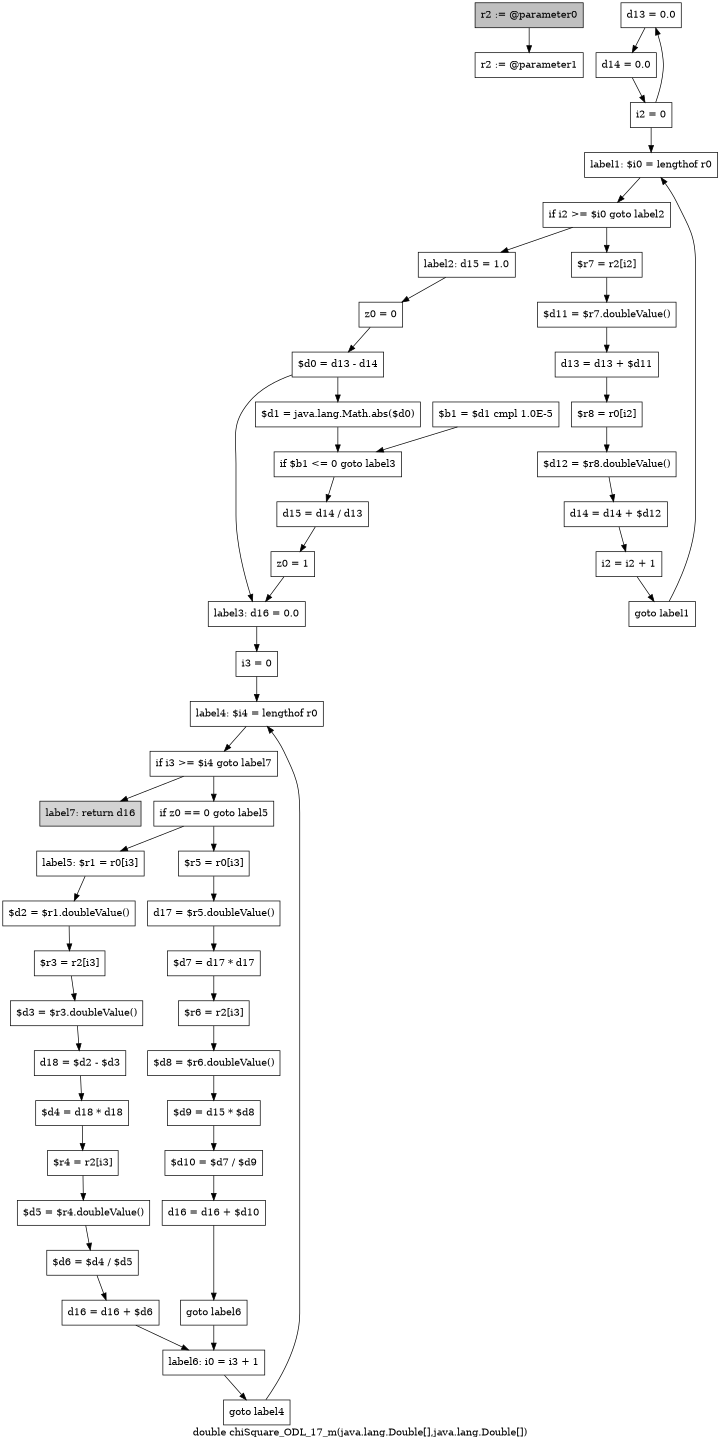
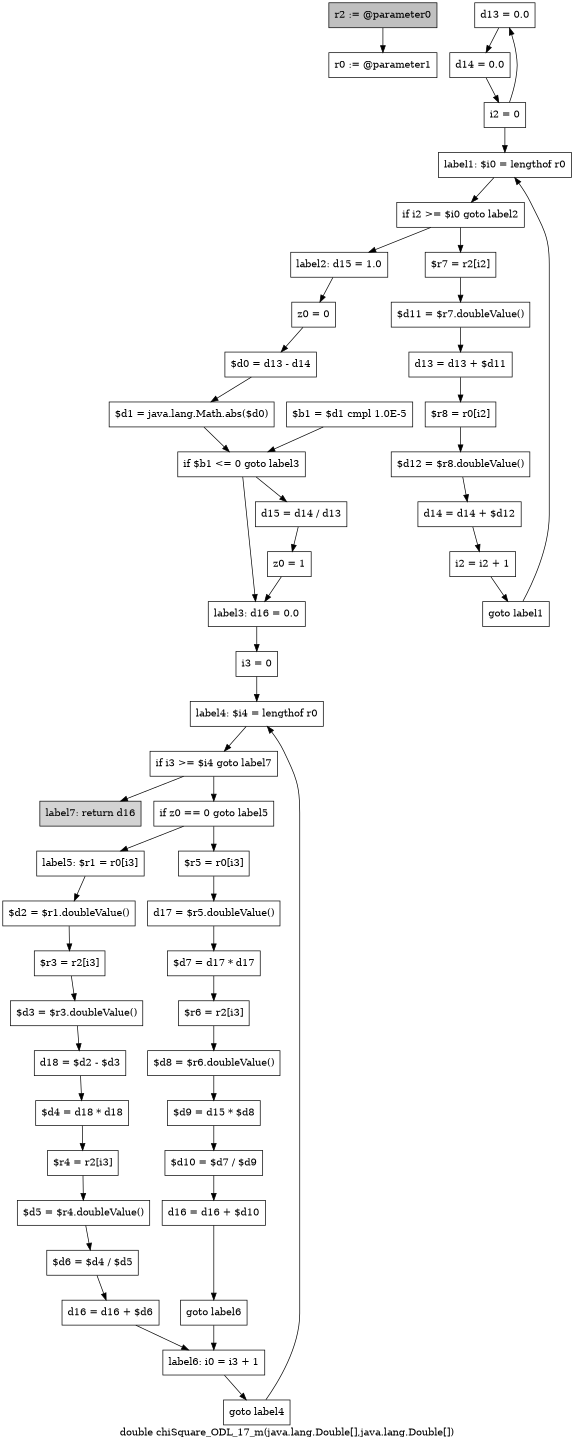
(529, 65) -> (383, 65)
(236, 472) -> (249, 536)
